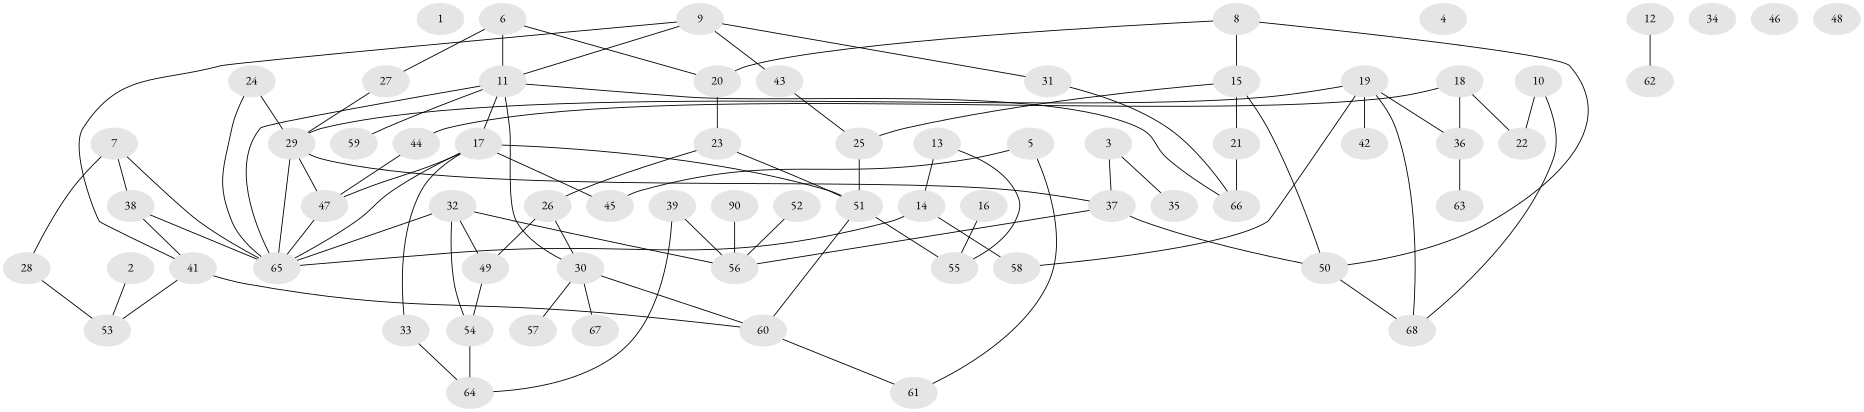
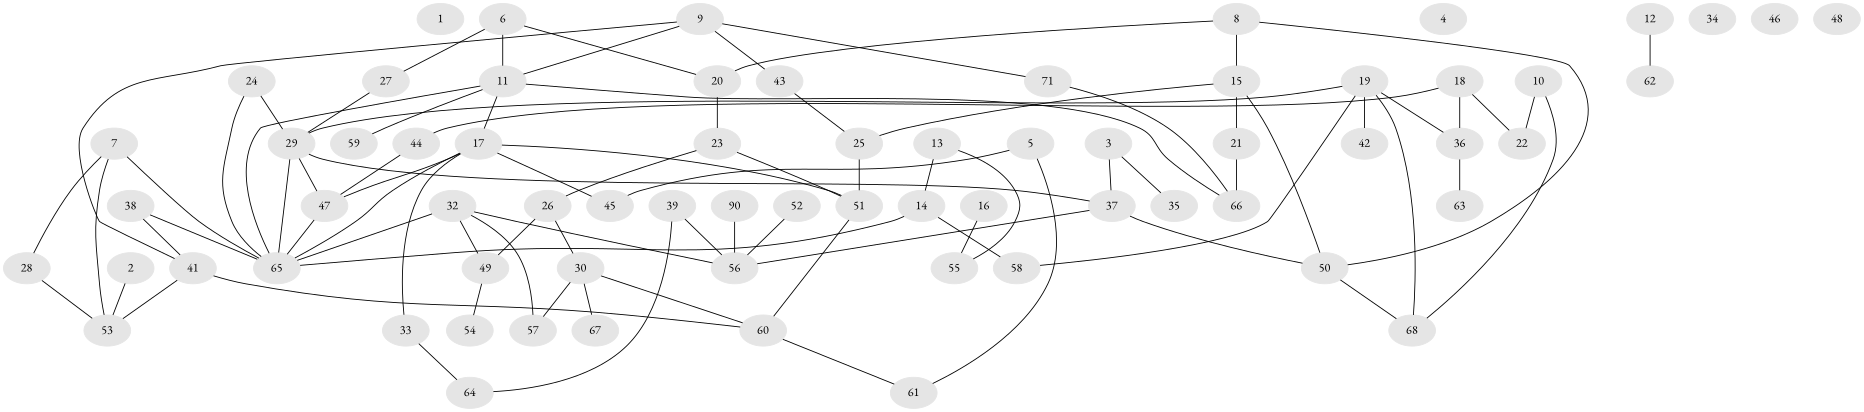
(1048, 81) -> (1048, 81)
(122, 175) -> (96, 237)
(511, 189) -> none
(902, 234) -> none
(452, 269) -> (518, 255)
(470, 362) -> none
